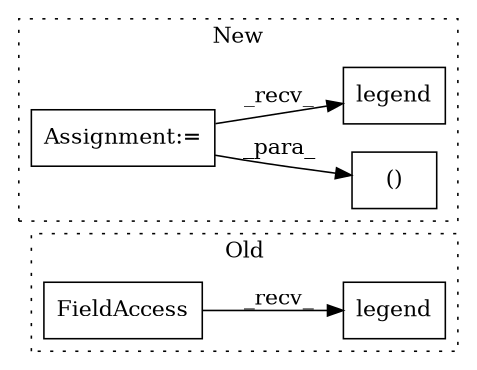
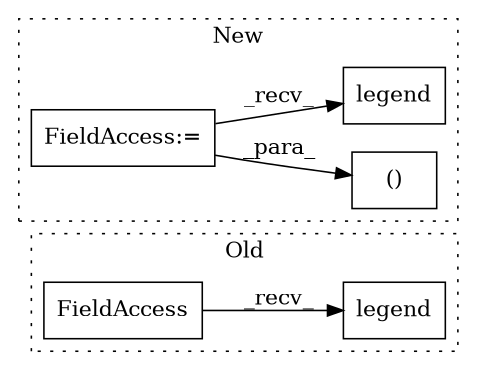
(123, 138) -> (123, 138)
